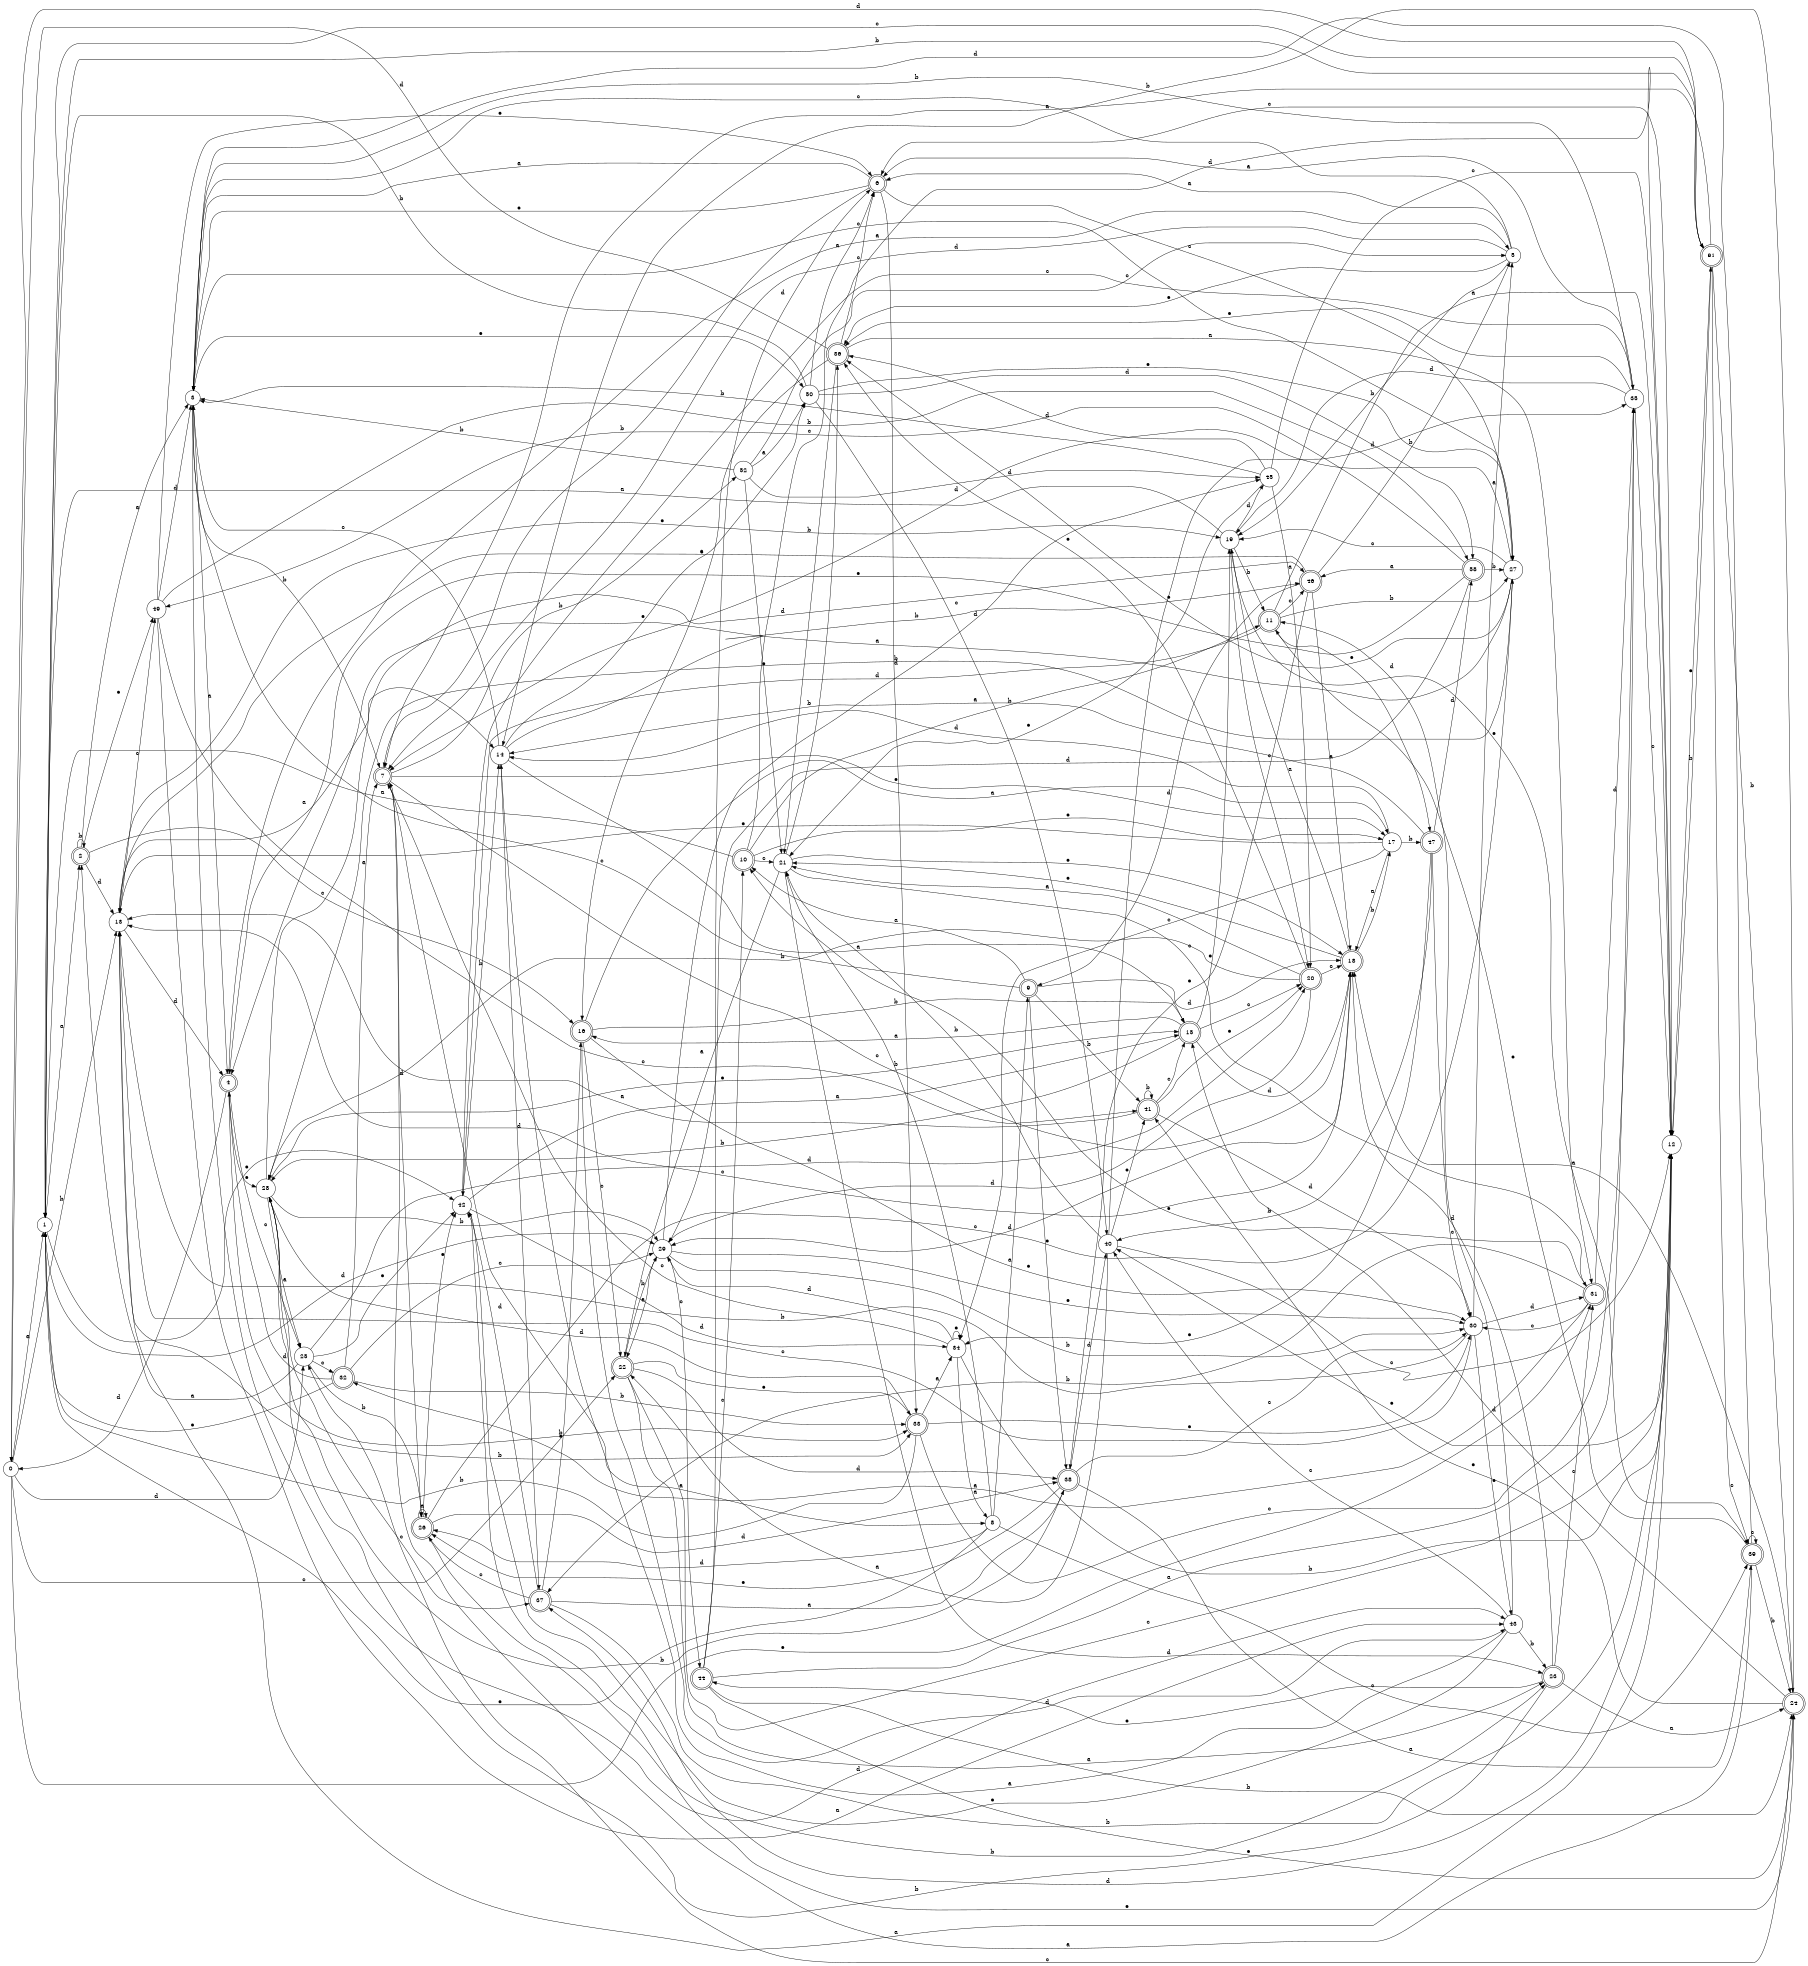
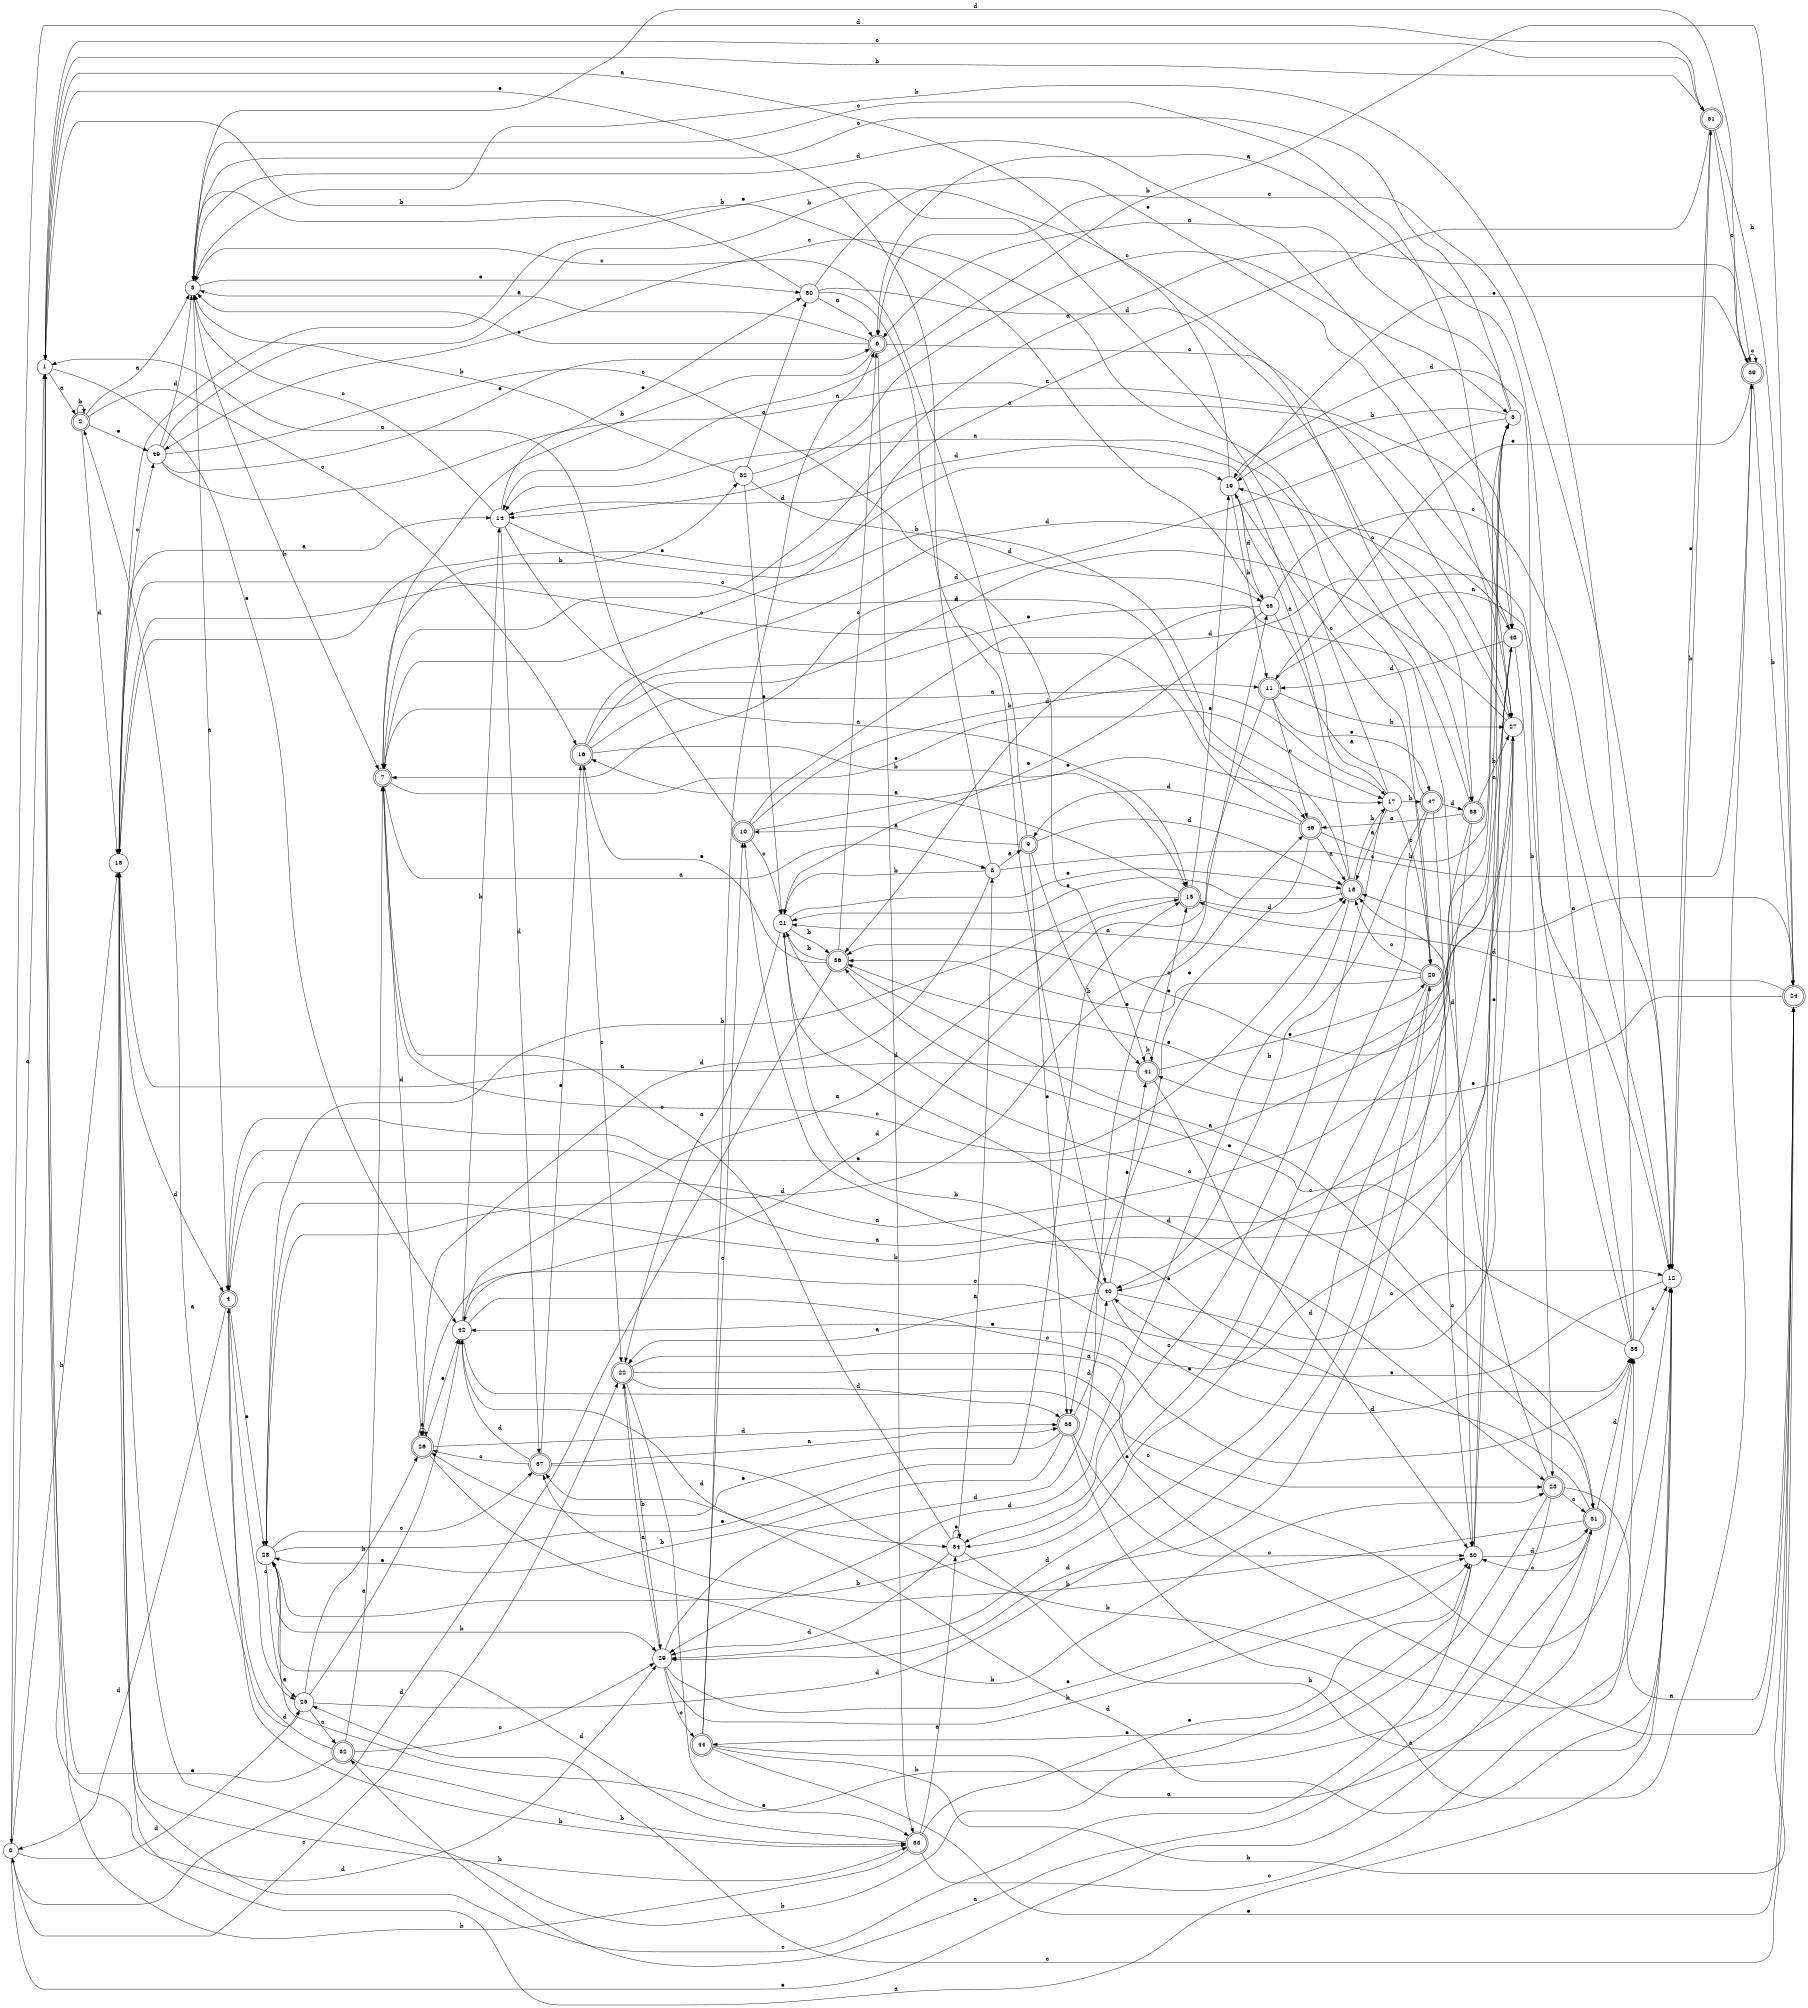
(1712, 256) -> (1712, 119)
(1249, 1008) -> (1419, 883)
